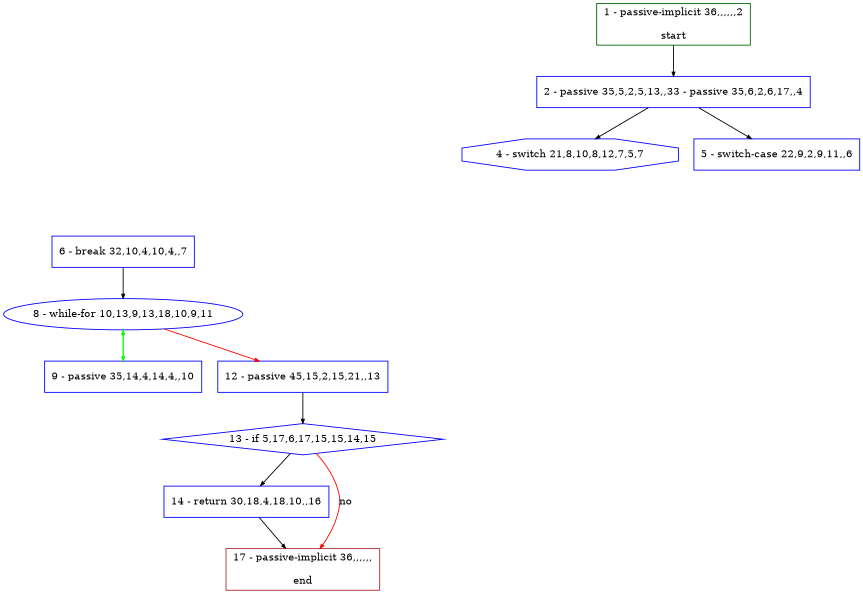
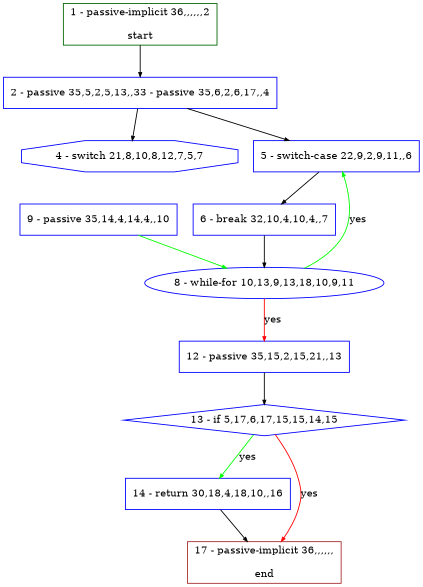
none -> (302, 186)
(123, 343) -> (345, 231)
(303, 377) -> (264, 357)
(277, 468) -> (238, 455)
(346, 502) -> (309, 494)
